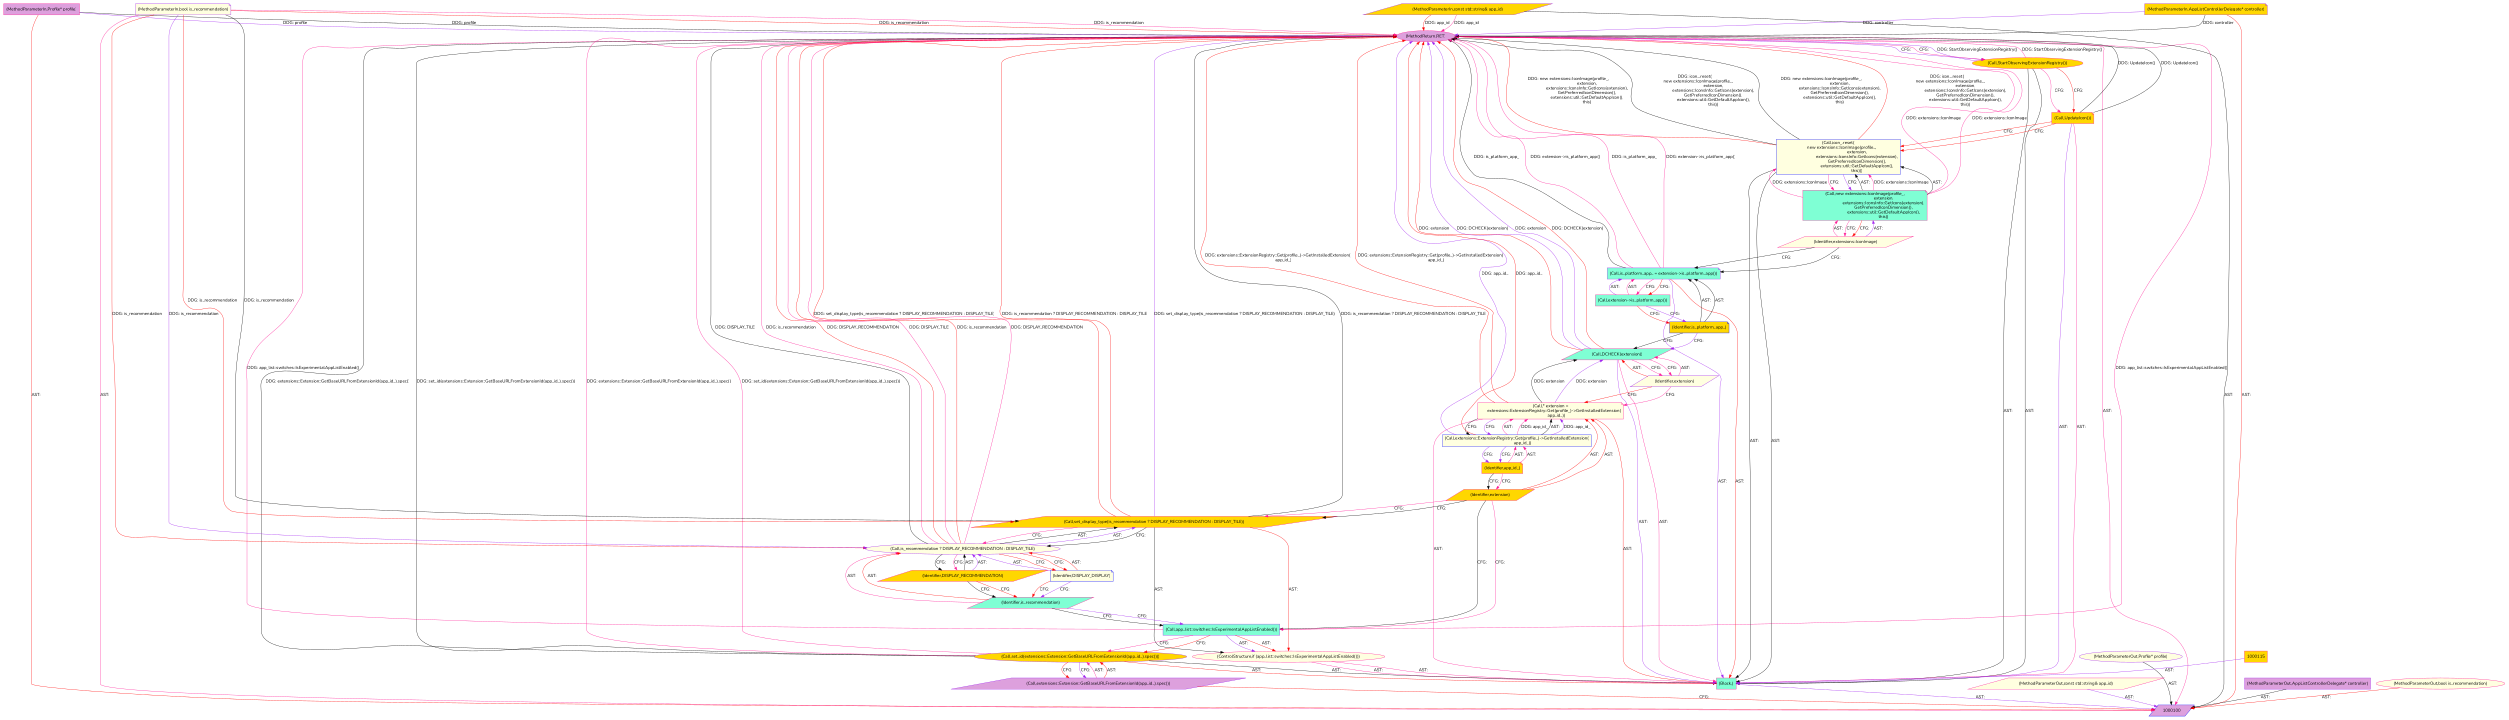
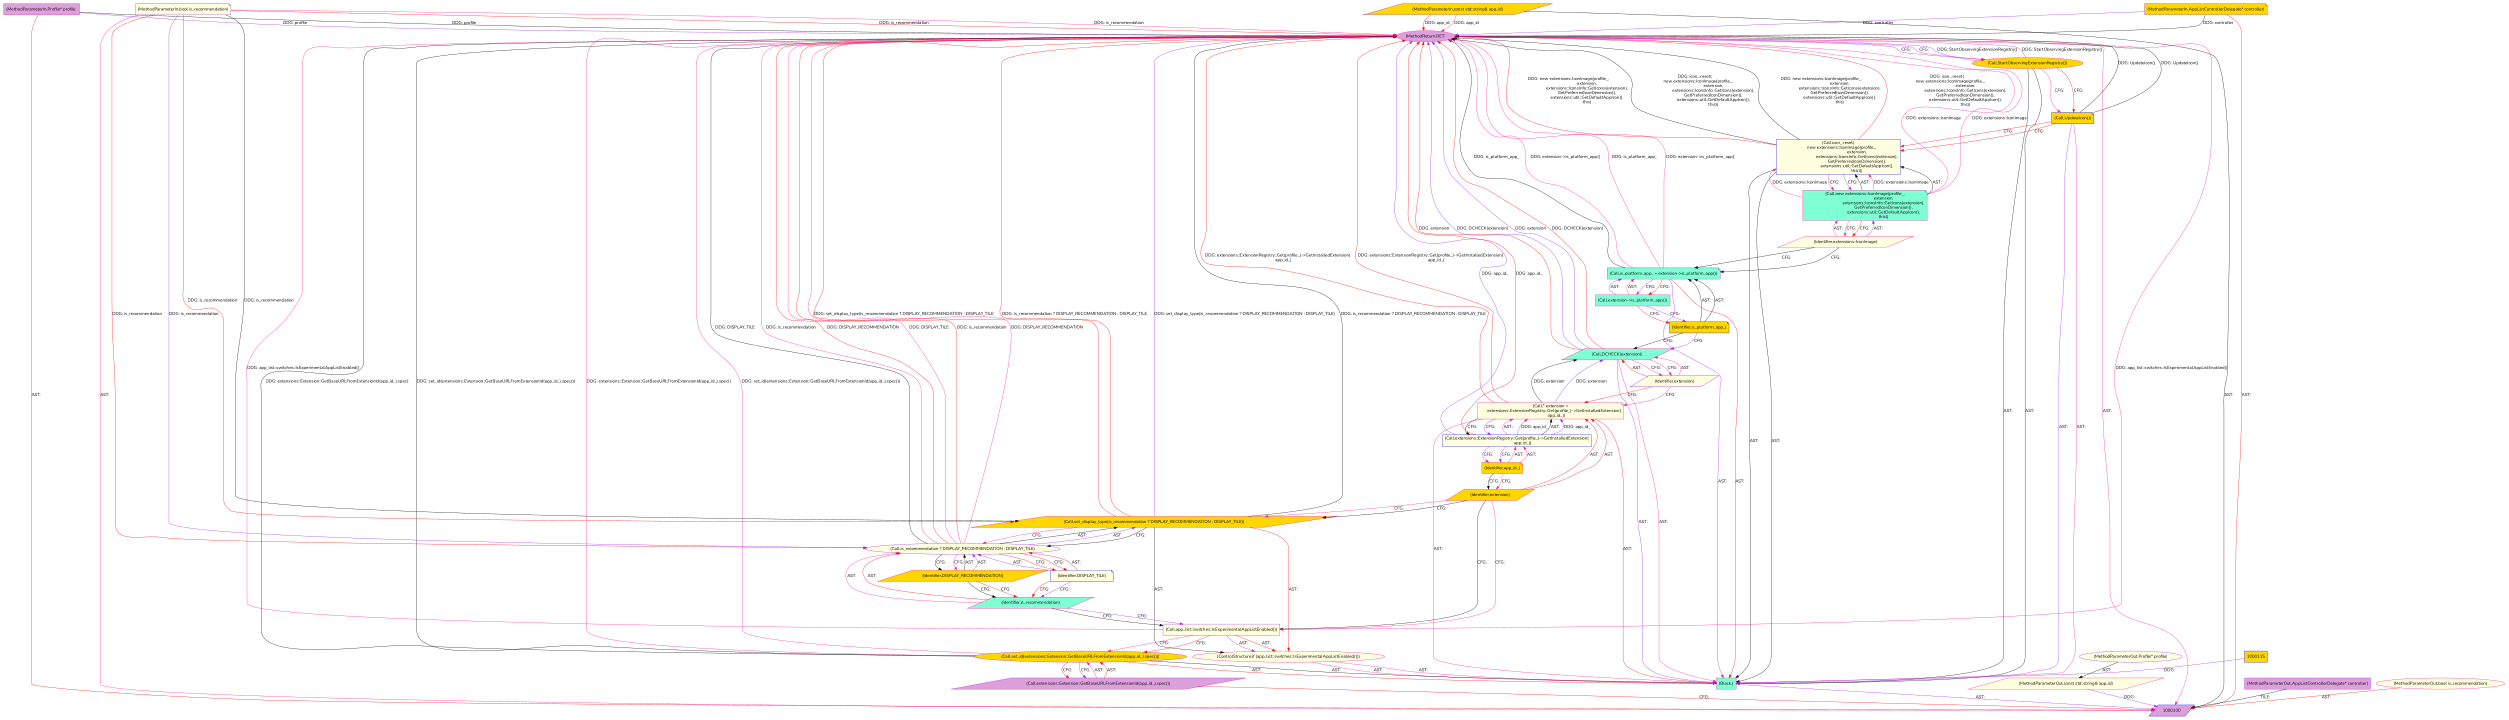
(2073, 118) -> (2073, 118)
(1082, 576) -> (1082, 576)
(1221, 630) -> (1221, 630)
(2256, 657) -> (2256, 657)
(2170, 670) -> (2170, 670)
(2163, 678) -> (2100, 669)
(2130, 697) -> (2130, 697)
(2266, 697) -> (2266, 697)
